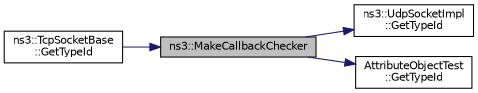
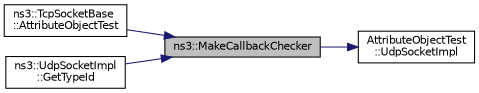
(324, 34) -> (143, 61)
(63, 47) -> (66, 21)
(414, 72) -> (416, 47)
